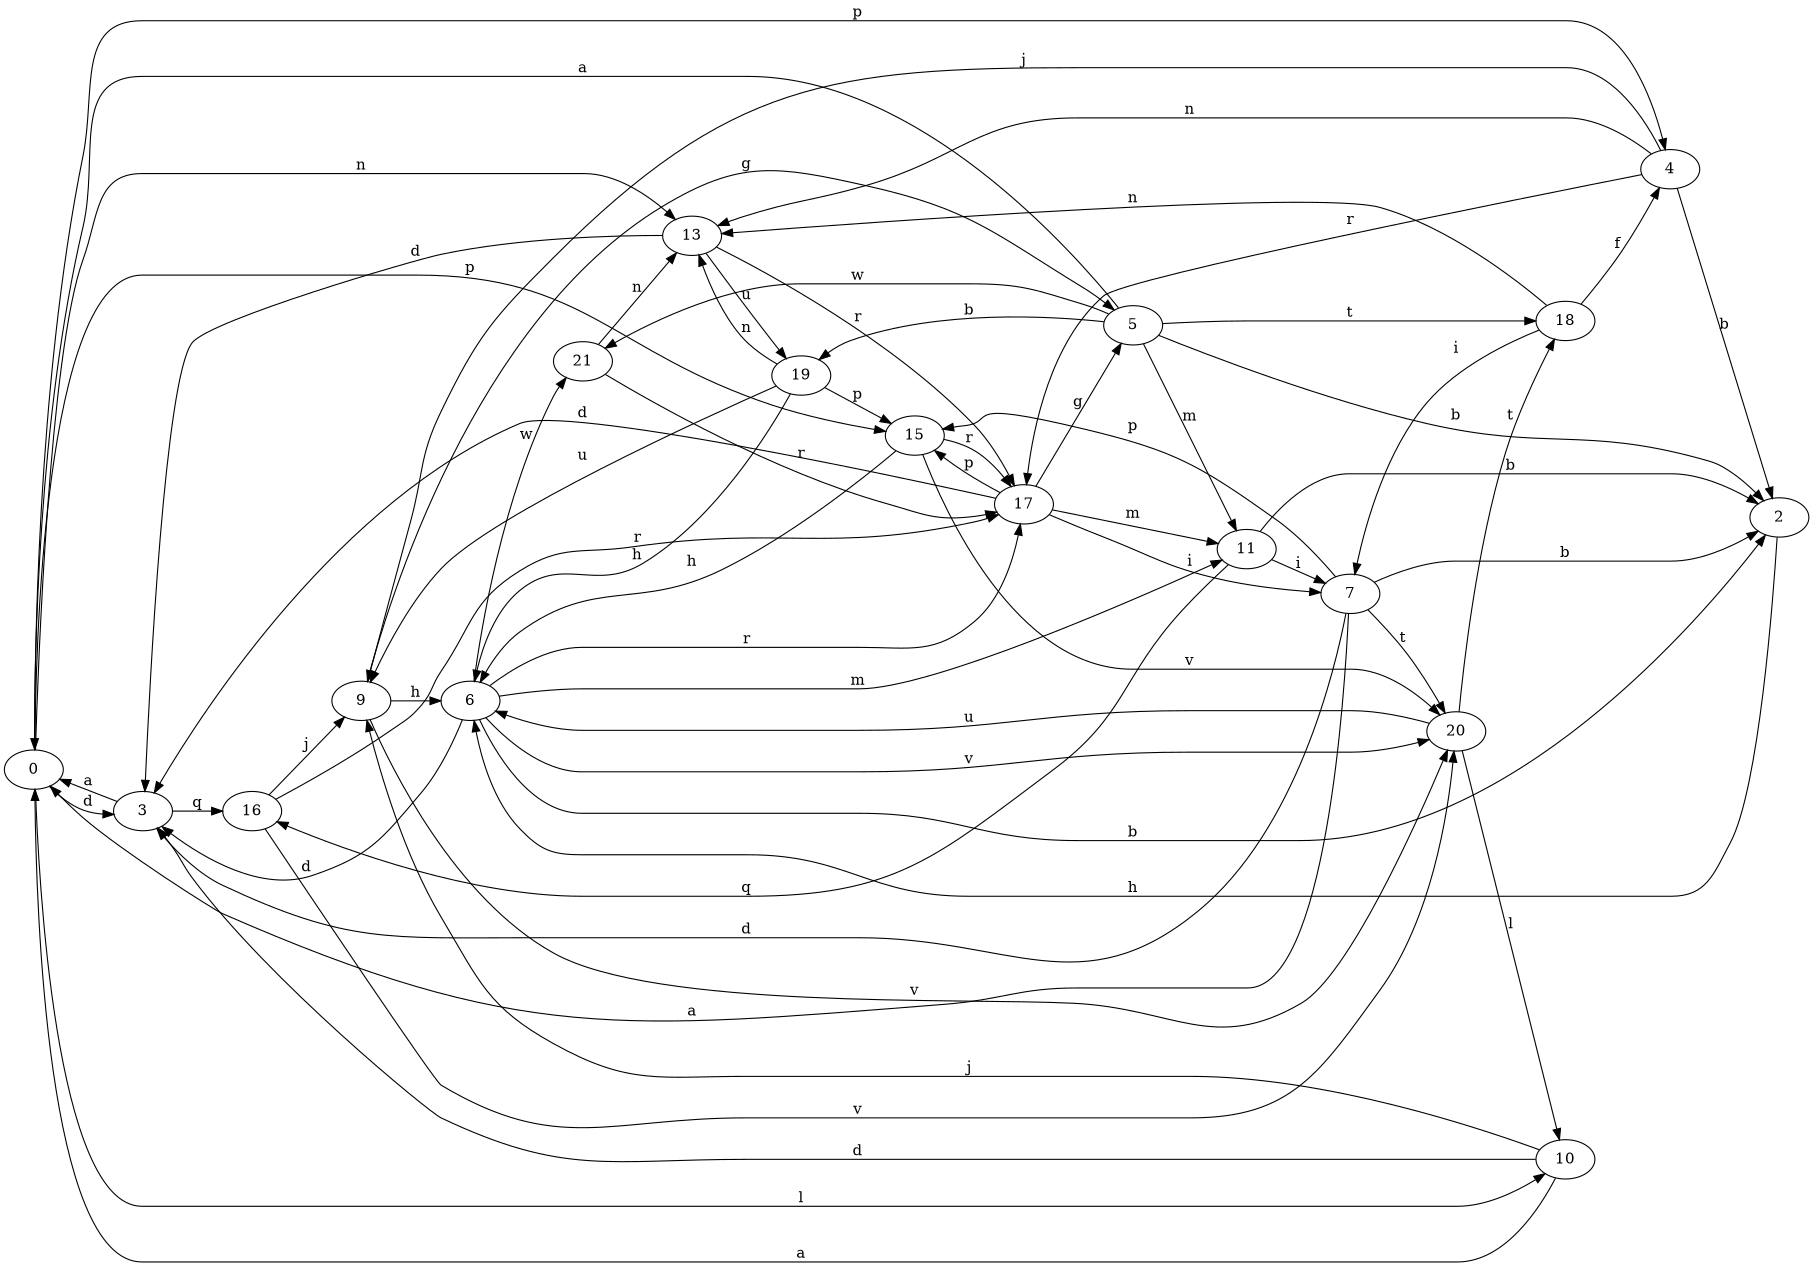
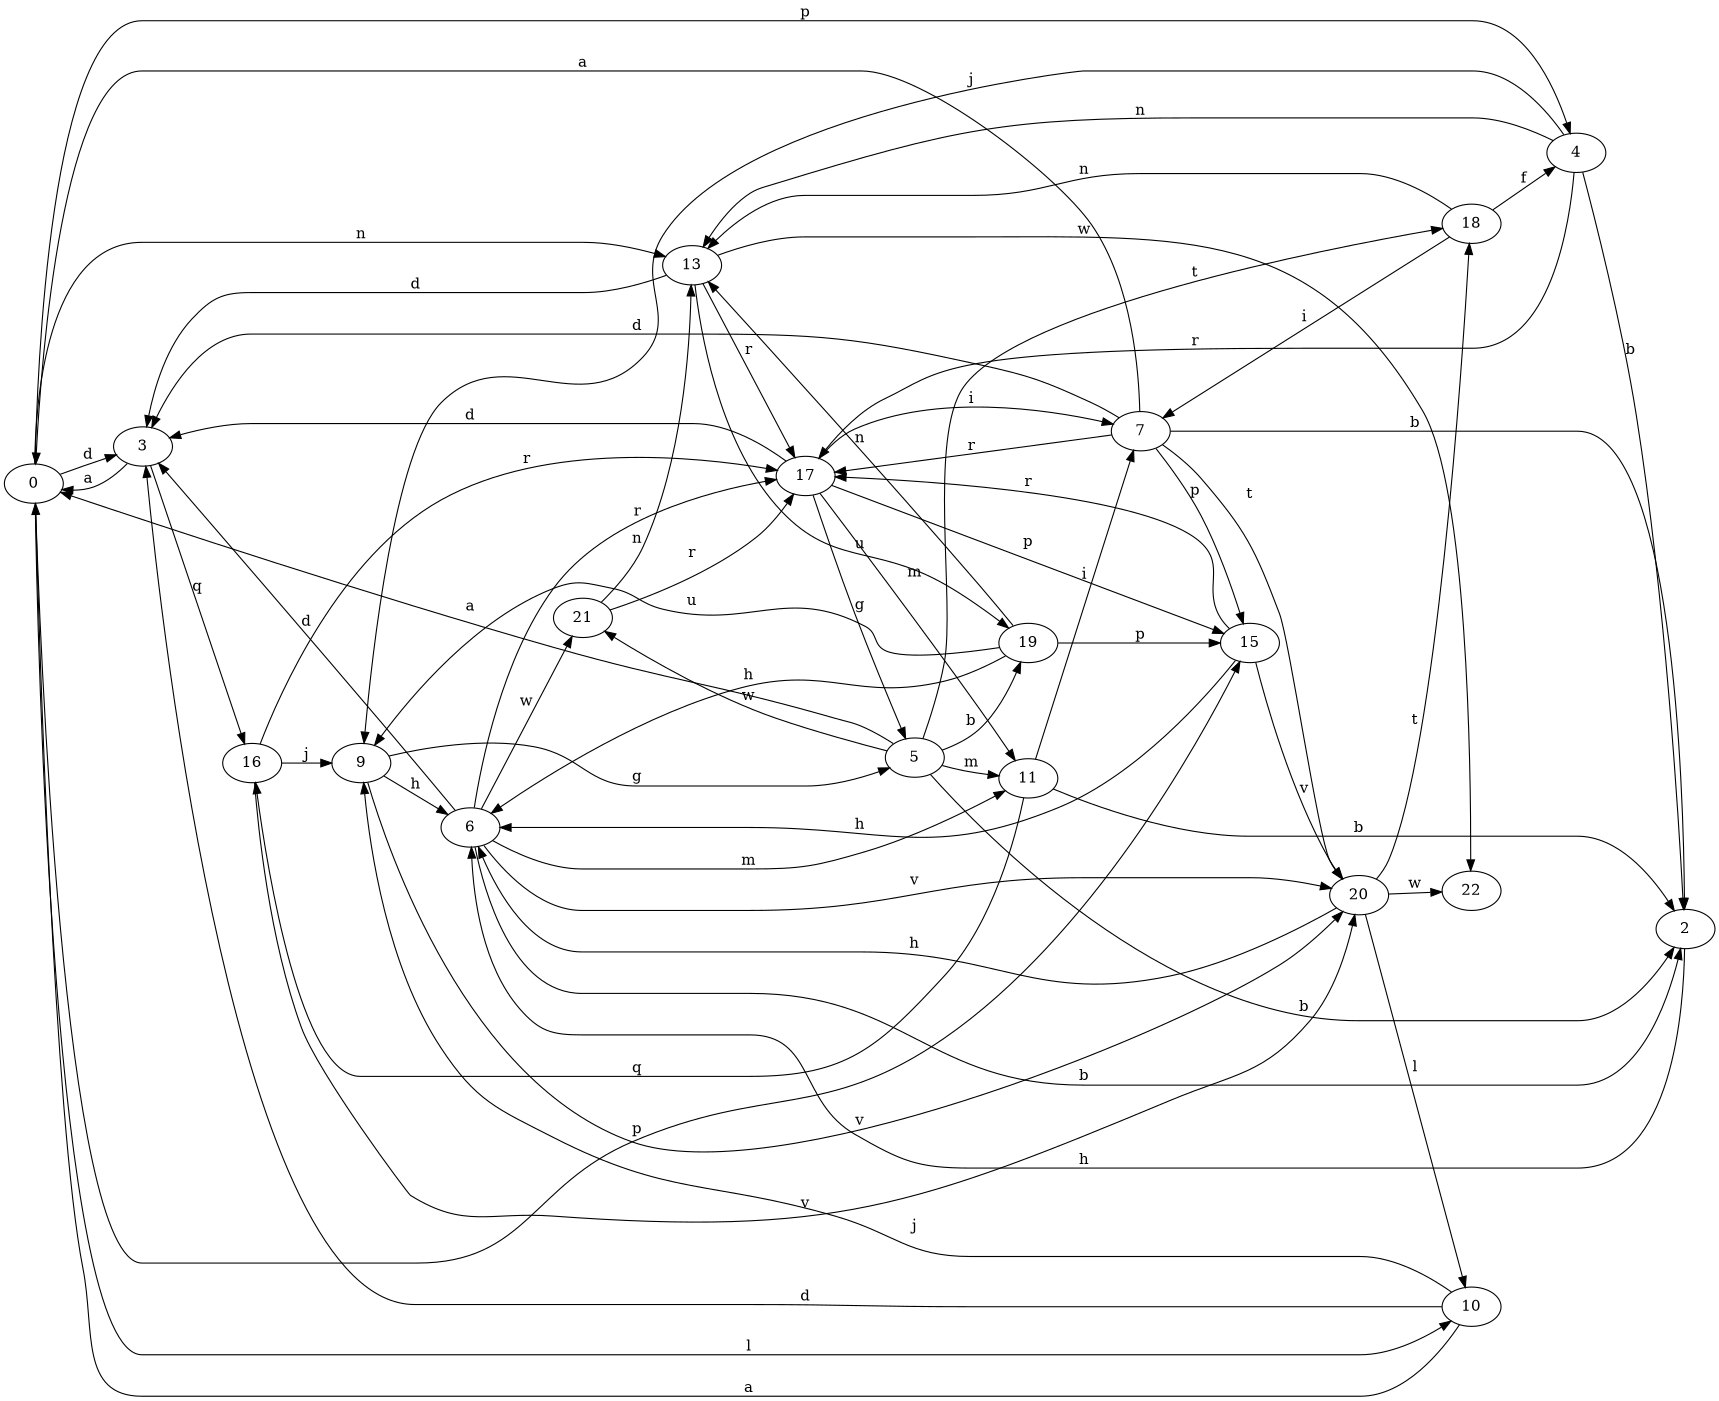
none -> (979, 453)
(969, 718) -> (915, 944)
none -> (1472, 891)
